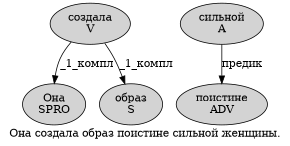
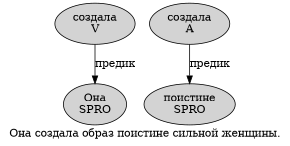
(222, 24) -> (190, 24)
(87, 64) -> (115, 64)
(131, 104) -> none
(222, 104) -> (190, 104)
